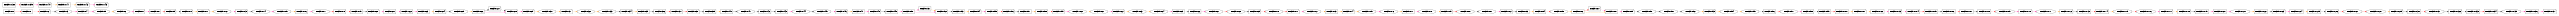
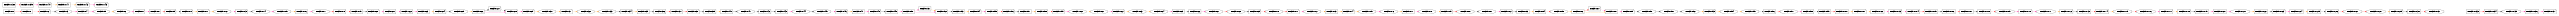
(2455, 12) -> none
